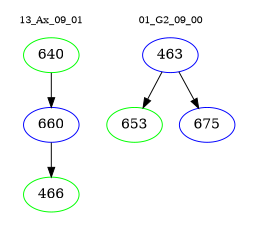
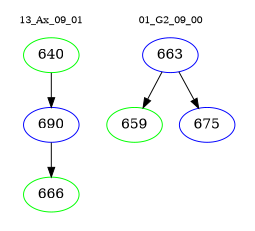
(170, 55) -> (170, 55)
(51, 125) -> (51, 125)
(135, 125) -> (135, 125)
(51, 195) -> (51, 195)
